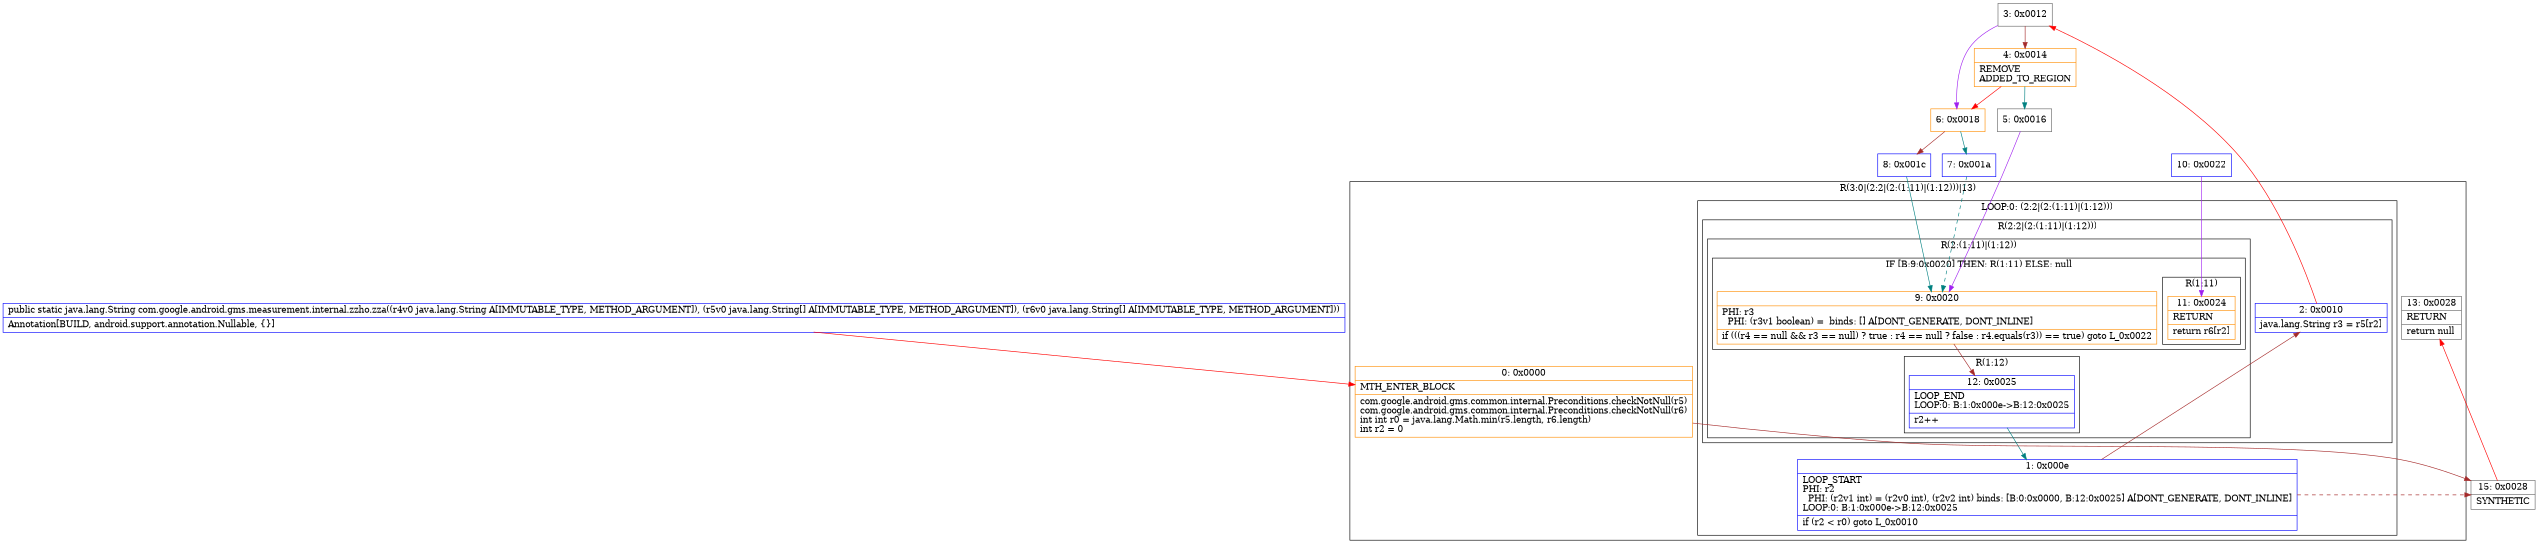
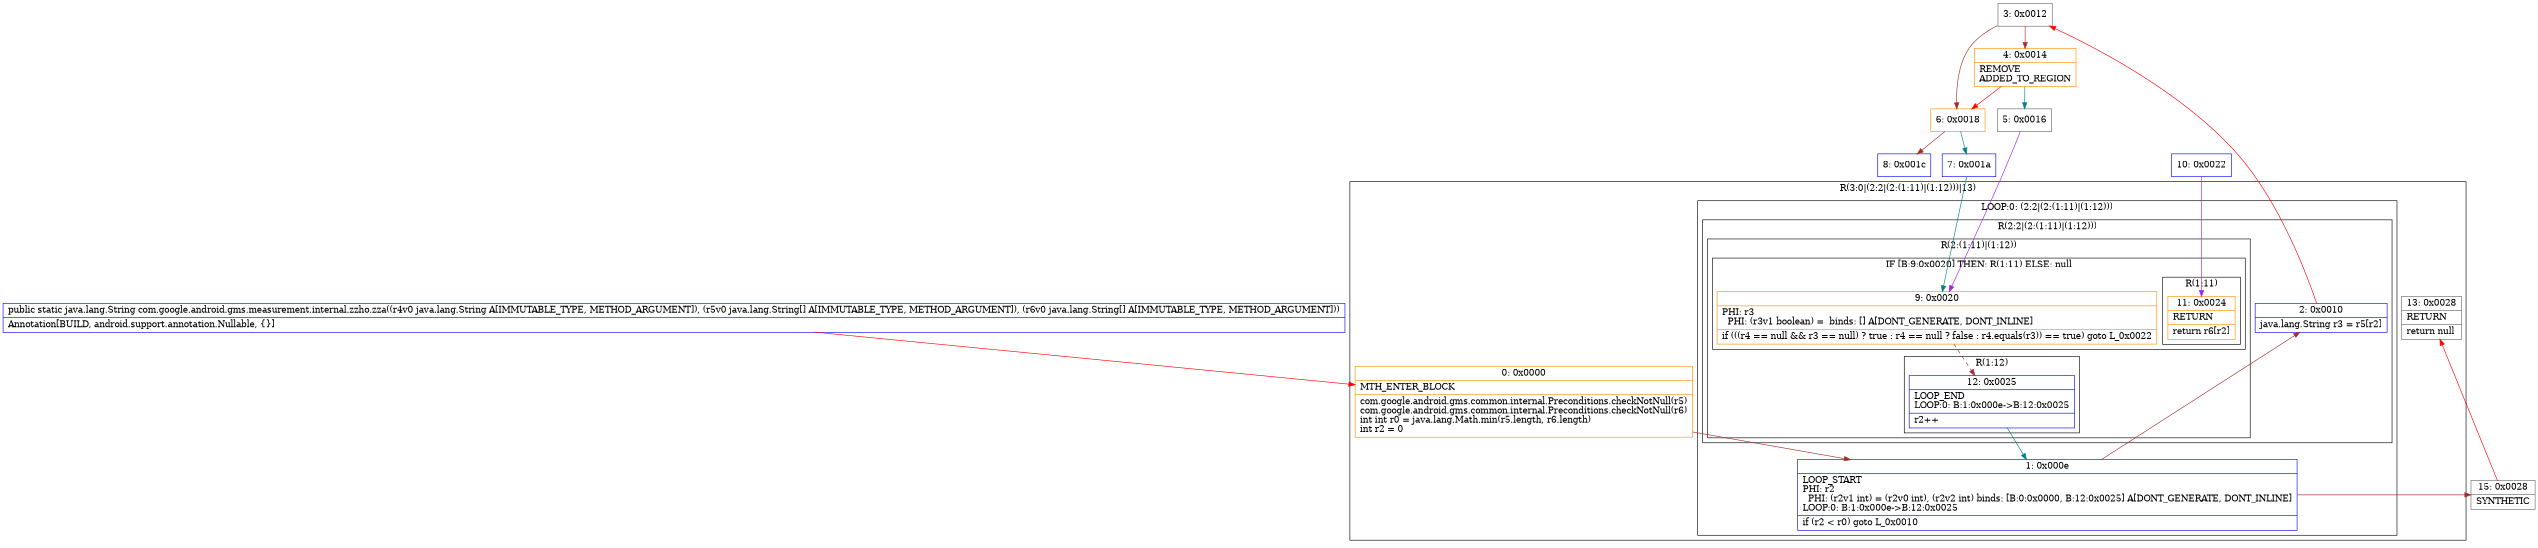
(1964, 57) -> (1964, 57)
(1918, 231) -> none
(1955, 231) -> (1955, 231)
(1965, 360) -> (1965, 360)
(2138, 447) -> (1776, 447)
(2381, 495) -> (2381, 495)
